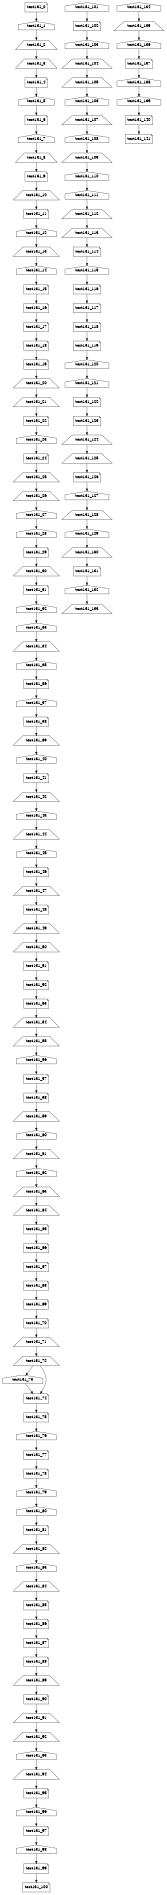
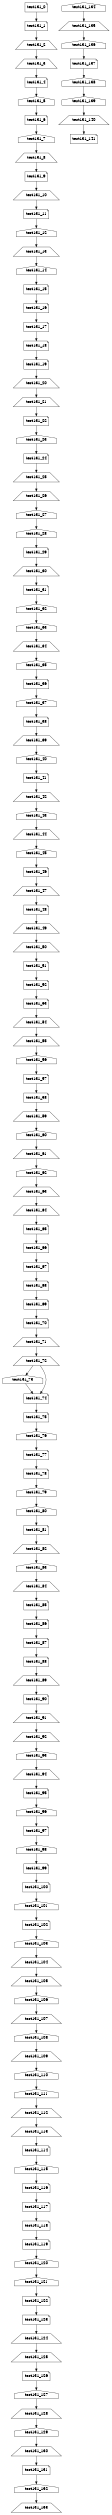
(36, 26) -> (36, 26)
(139, 120) -> (84, 120)
none -> (36, 1895)
